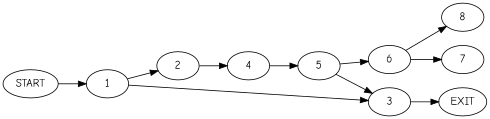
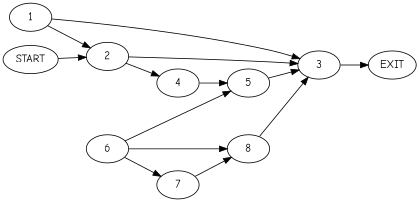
none -> (209, 59)
(350, 63) -> (174, 118)
(68, 84) -> (68, 58)
none -> (281, 110)
none -> (210, 169)
